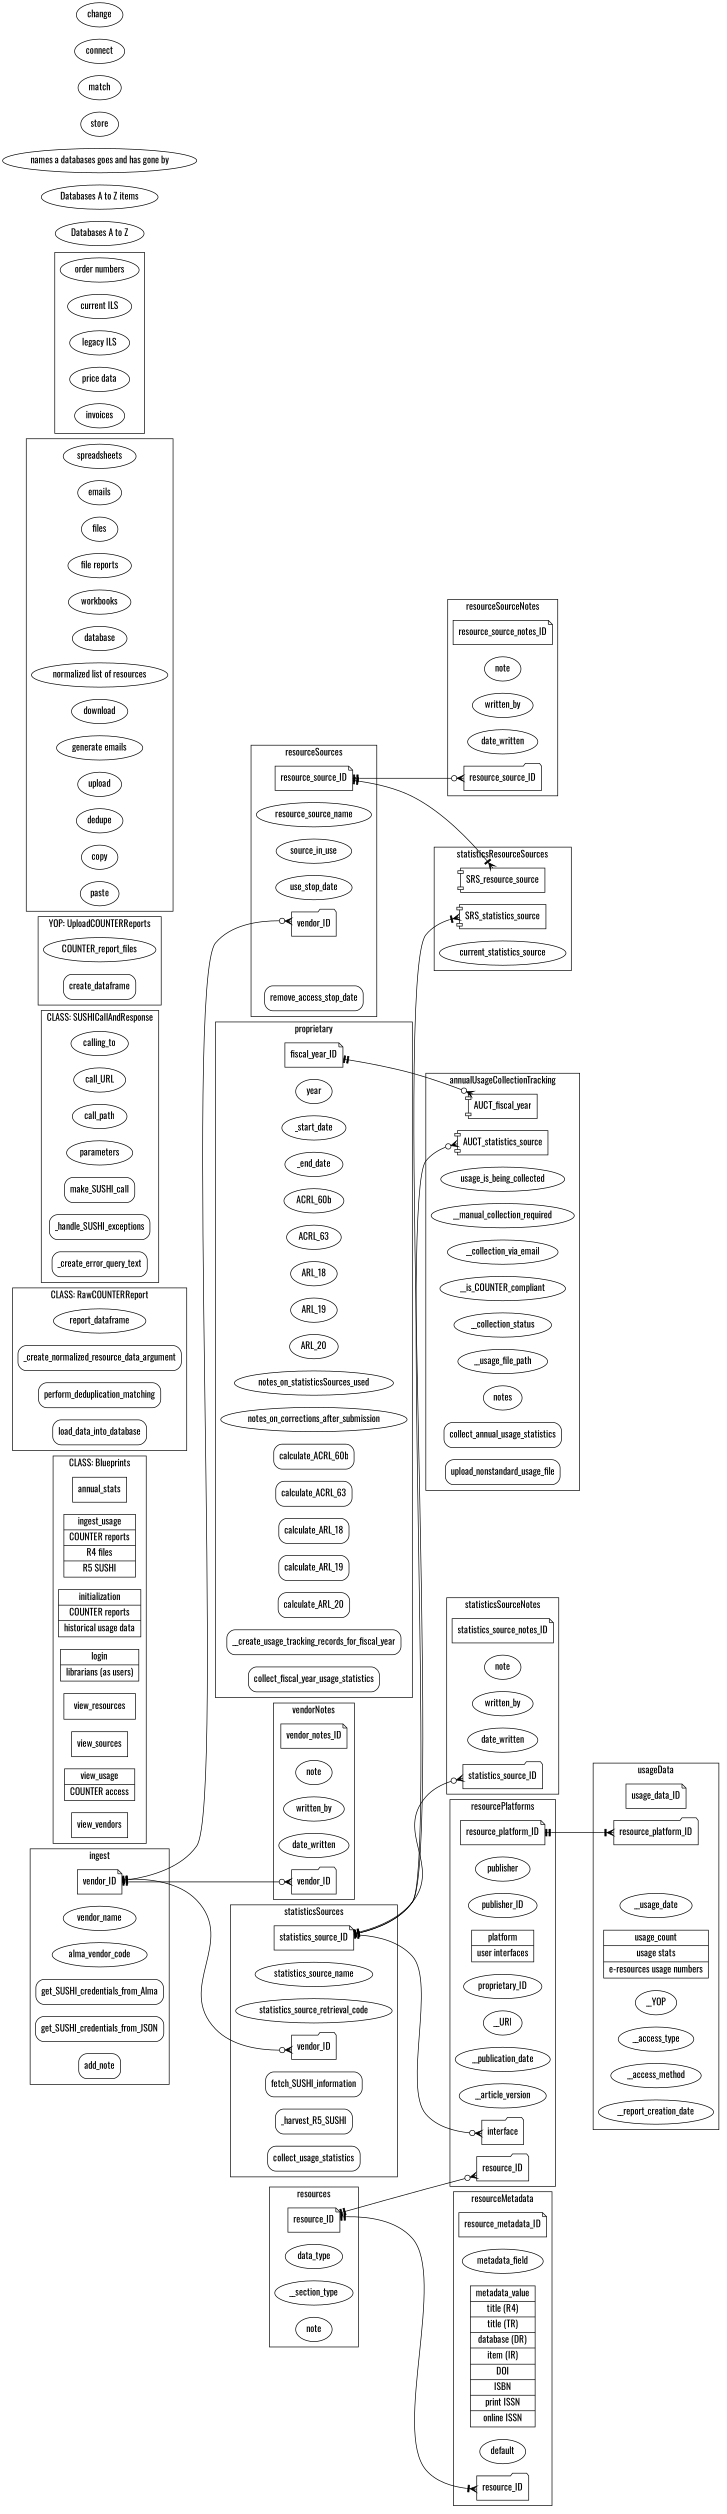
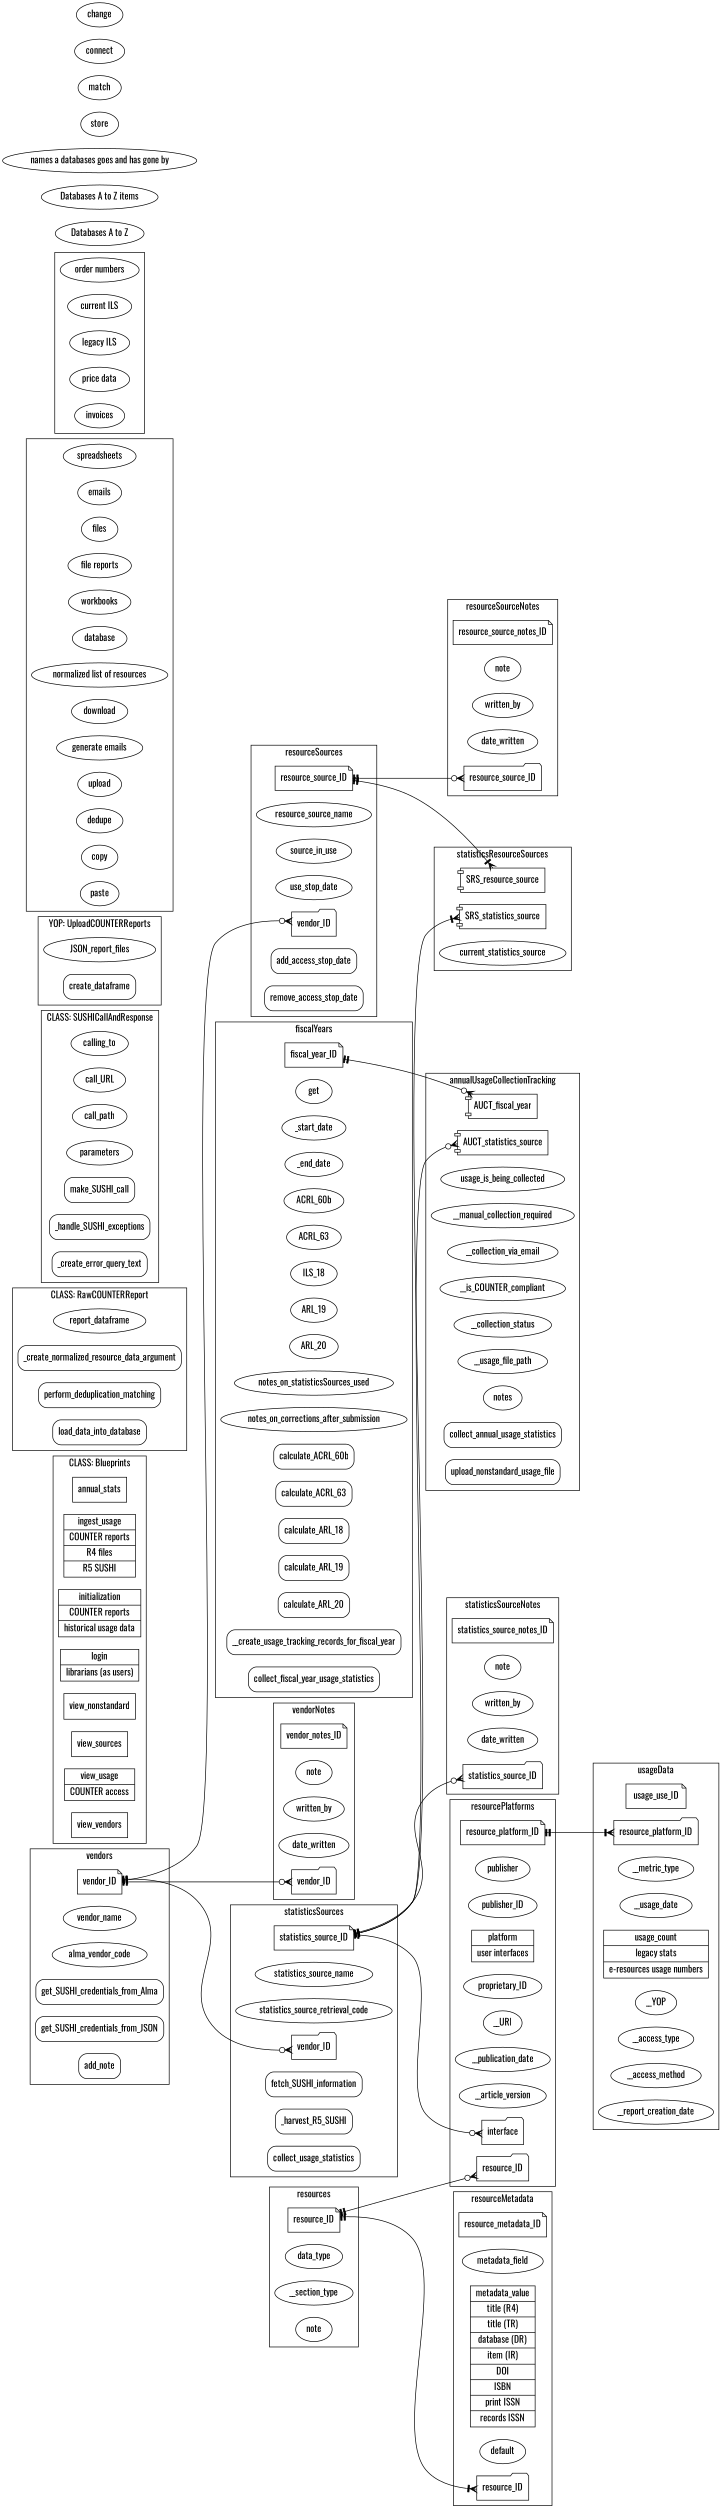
(100, 950) -> (100, 950)
none -> (314, 961)
(314, 1030) -> (314, 1030)
(314, 1091) -> (314, 1091)
(314, 1274) -> (314, 1274)
(100, 1706) -> (100, 1706)
(656, 1796) -> (656, 1796)
(100, 1857) -> (100, 1857)
none -> (656, 1869)
(656, 1953) -> (656, 1953)
(503, 2419) -> (503, 2419)
